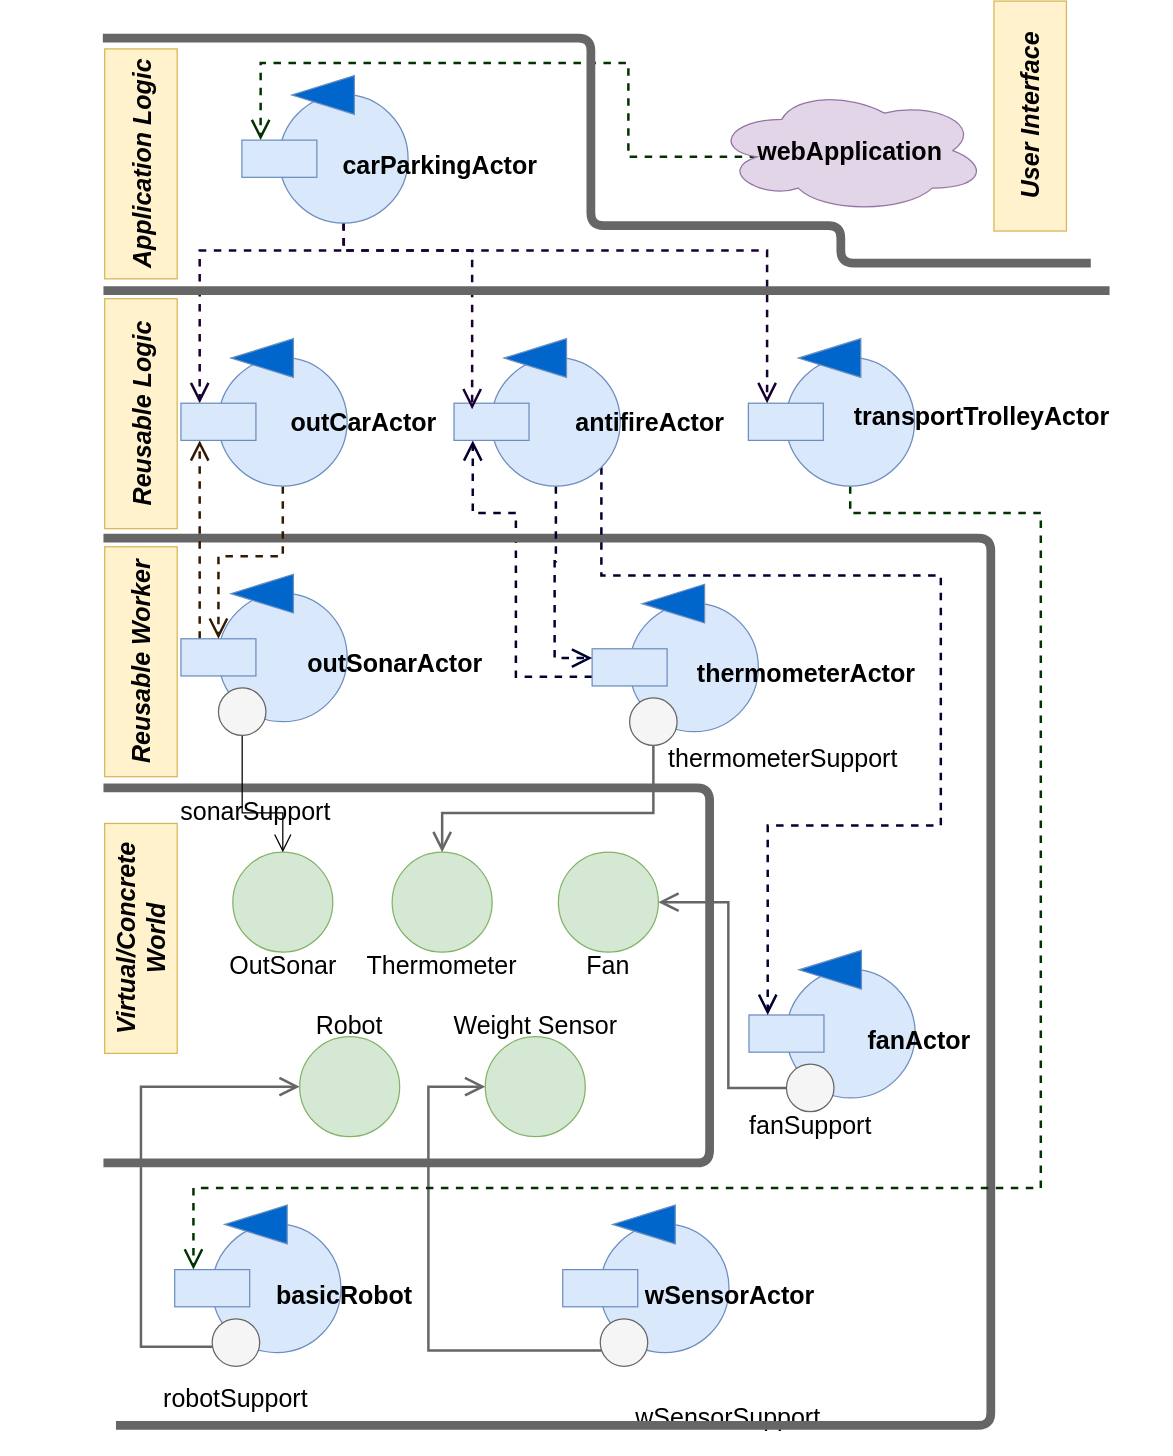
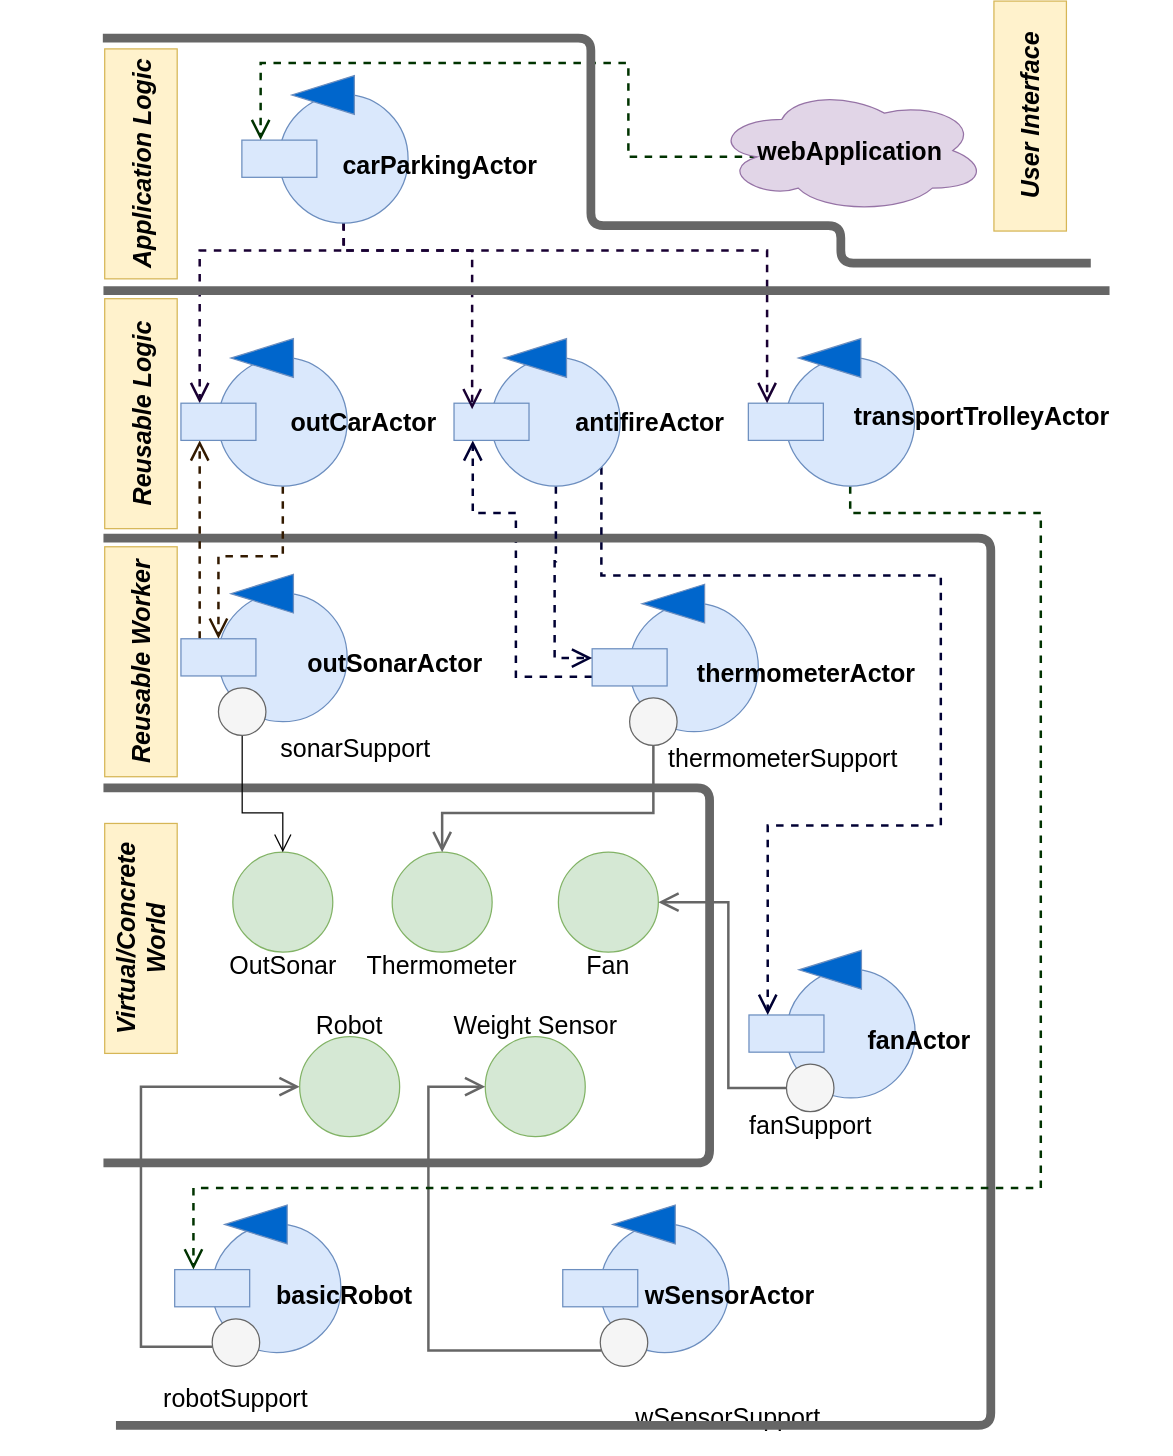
(256, 811) -> (356, 748)
